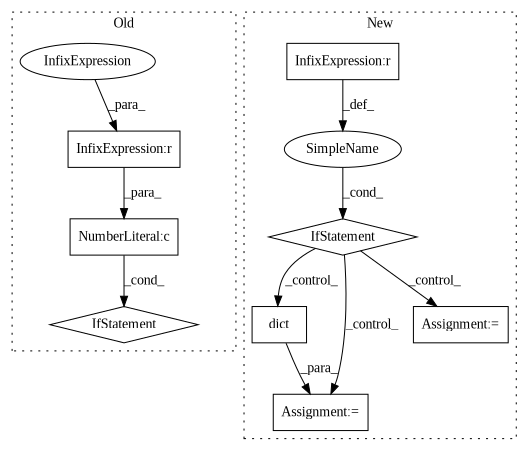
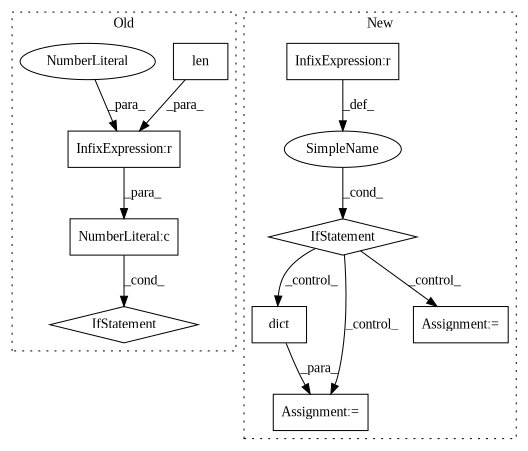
(88, 62) -> (88, 62)
none -> (201, 62)
